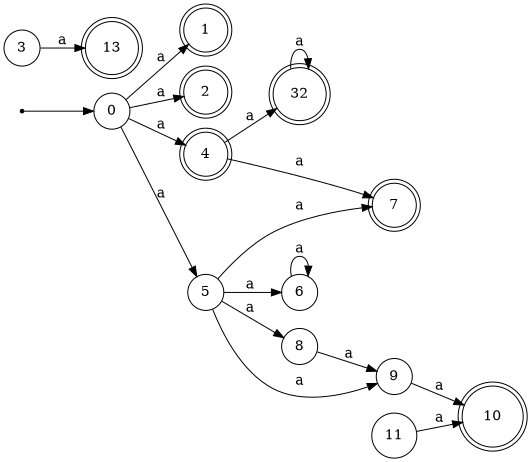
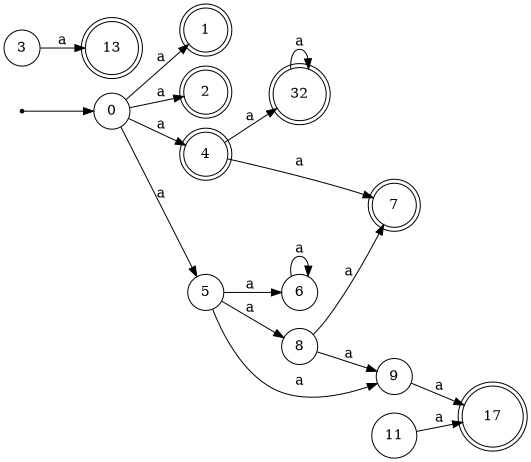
(282, 228) -> (349, 286)
(493, 417) -> (493, 417)
